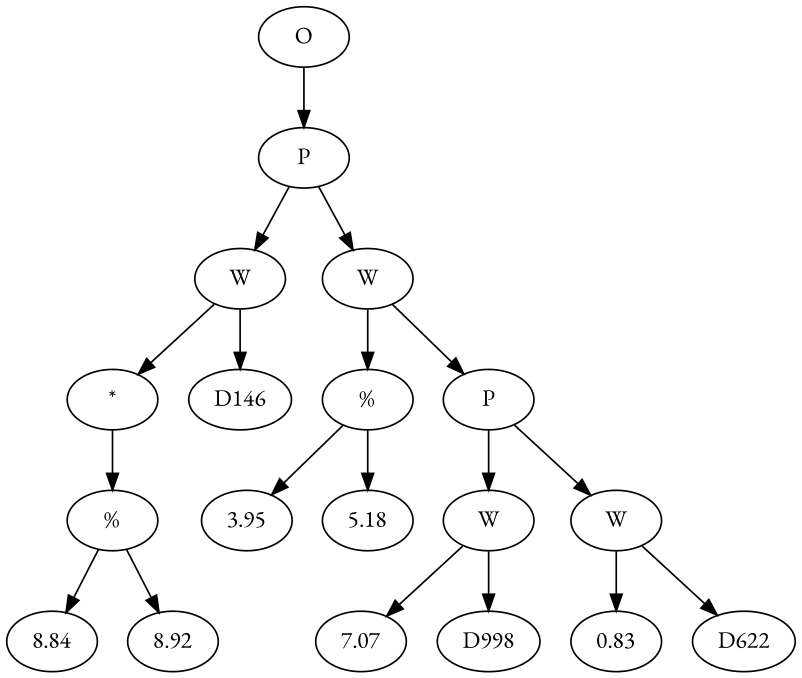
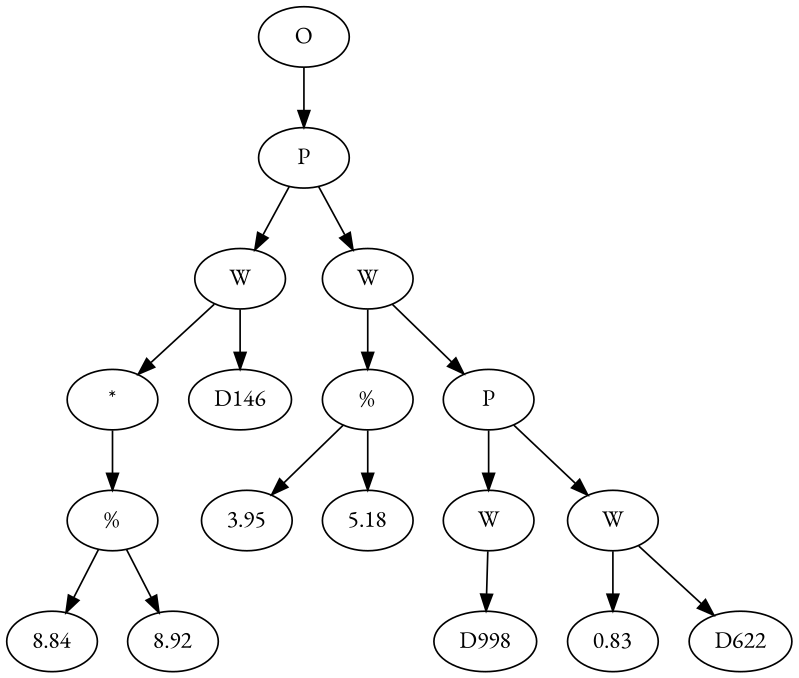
(361, 641) -> none
